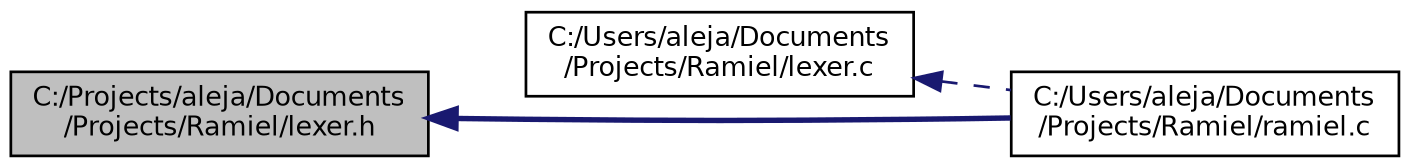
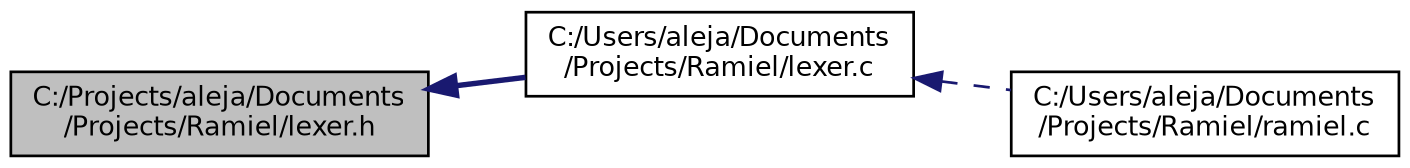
(734, 120) -> (491, 82)
